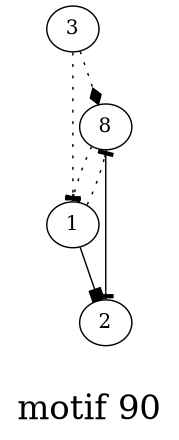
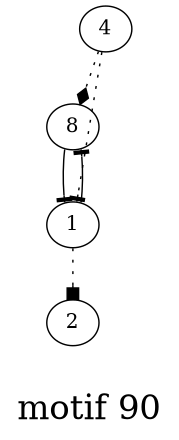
(73, 29) -> (106, 29)
(82, 170) -> (63, 172)
(97, 182) -> (83, 180)
(106, 221) -> none
(87, 267) -> (73, 267)
